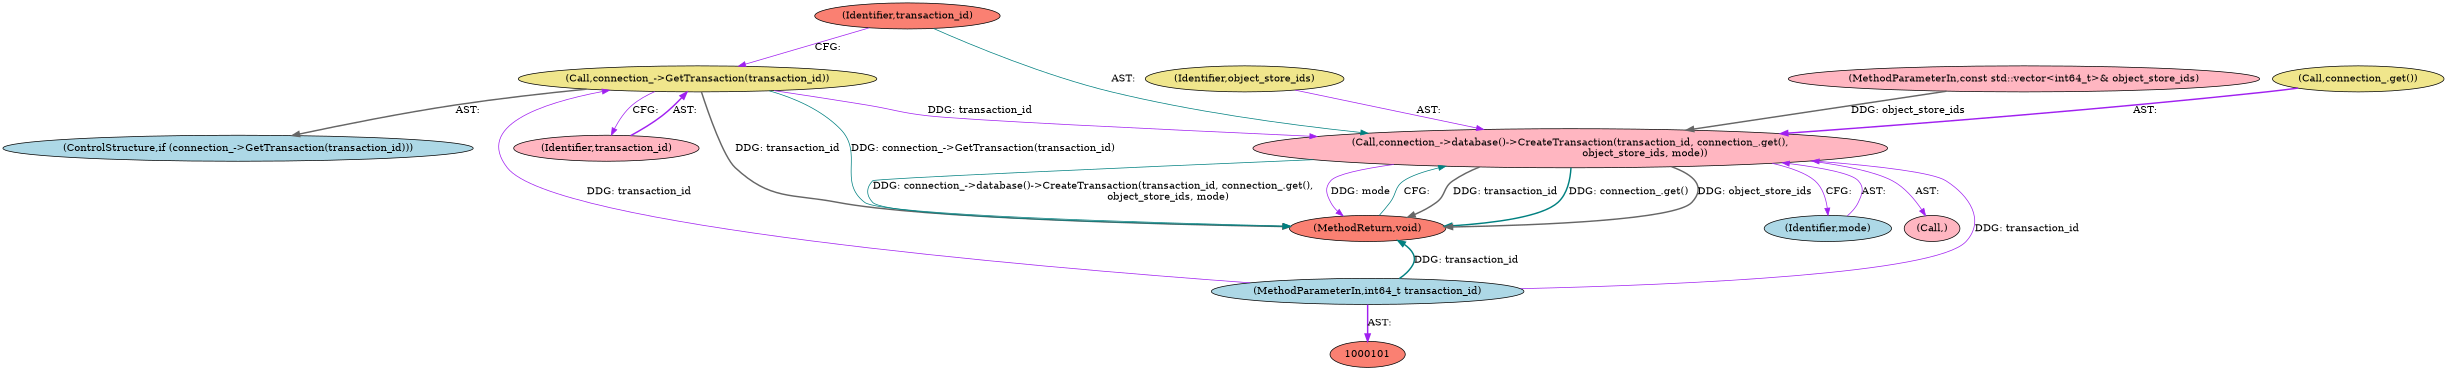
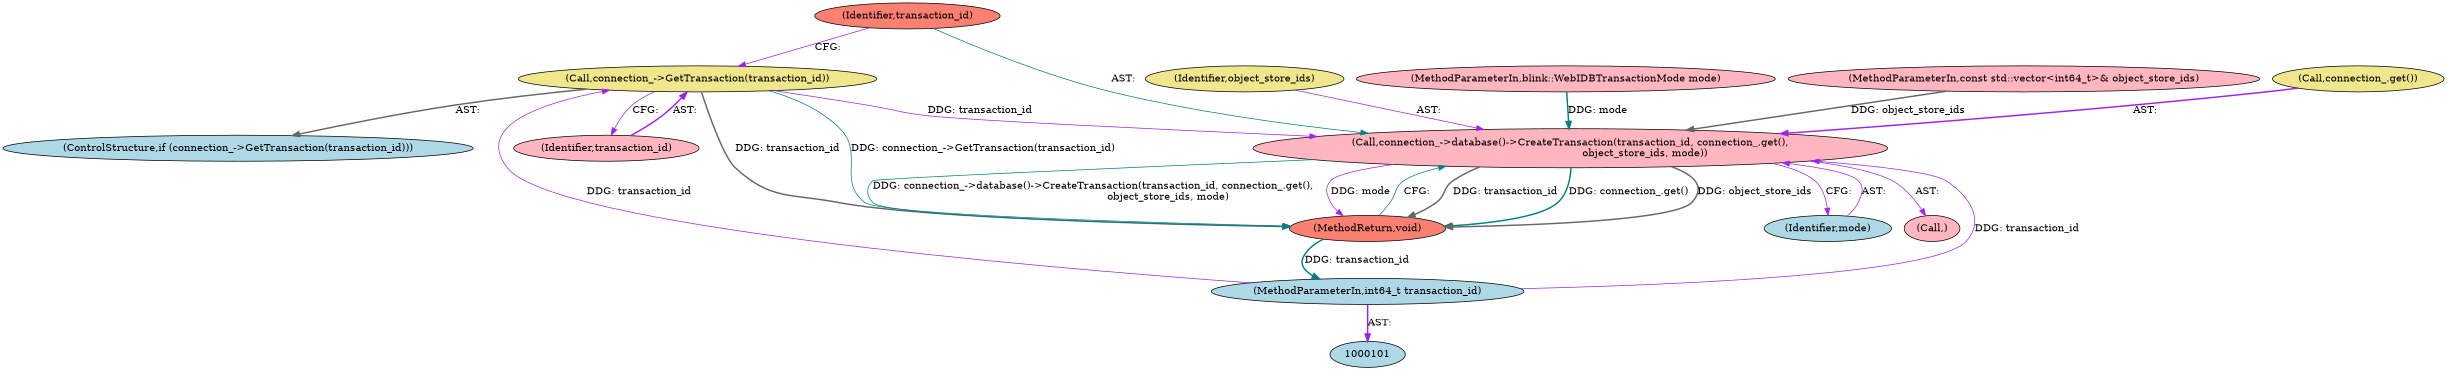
none -> (1566, 79)
(1414, 263) -> (1304, 255)
(1368, 354) -> (1368, 354)
